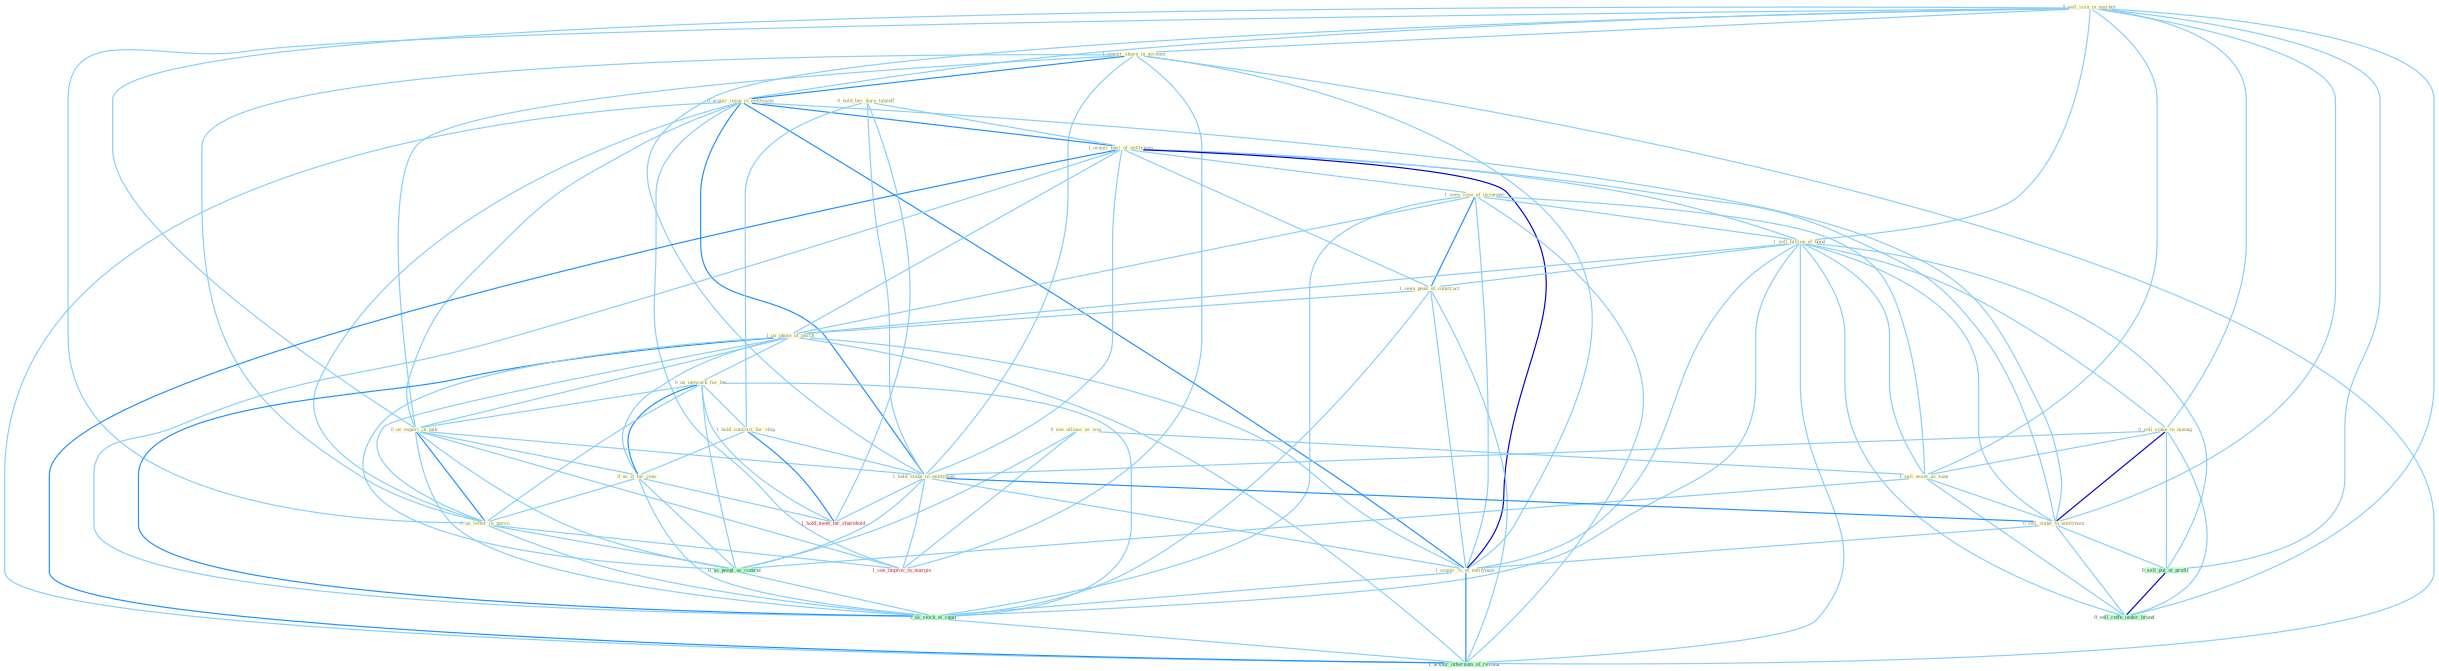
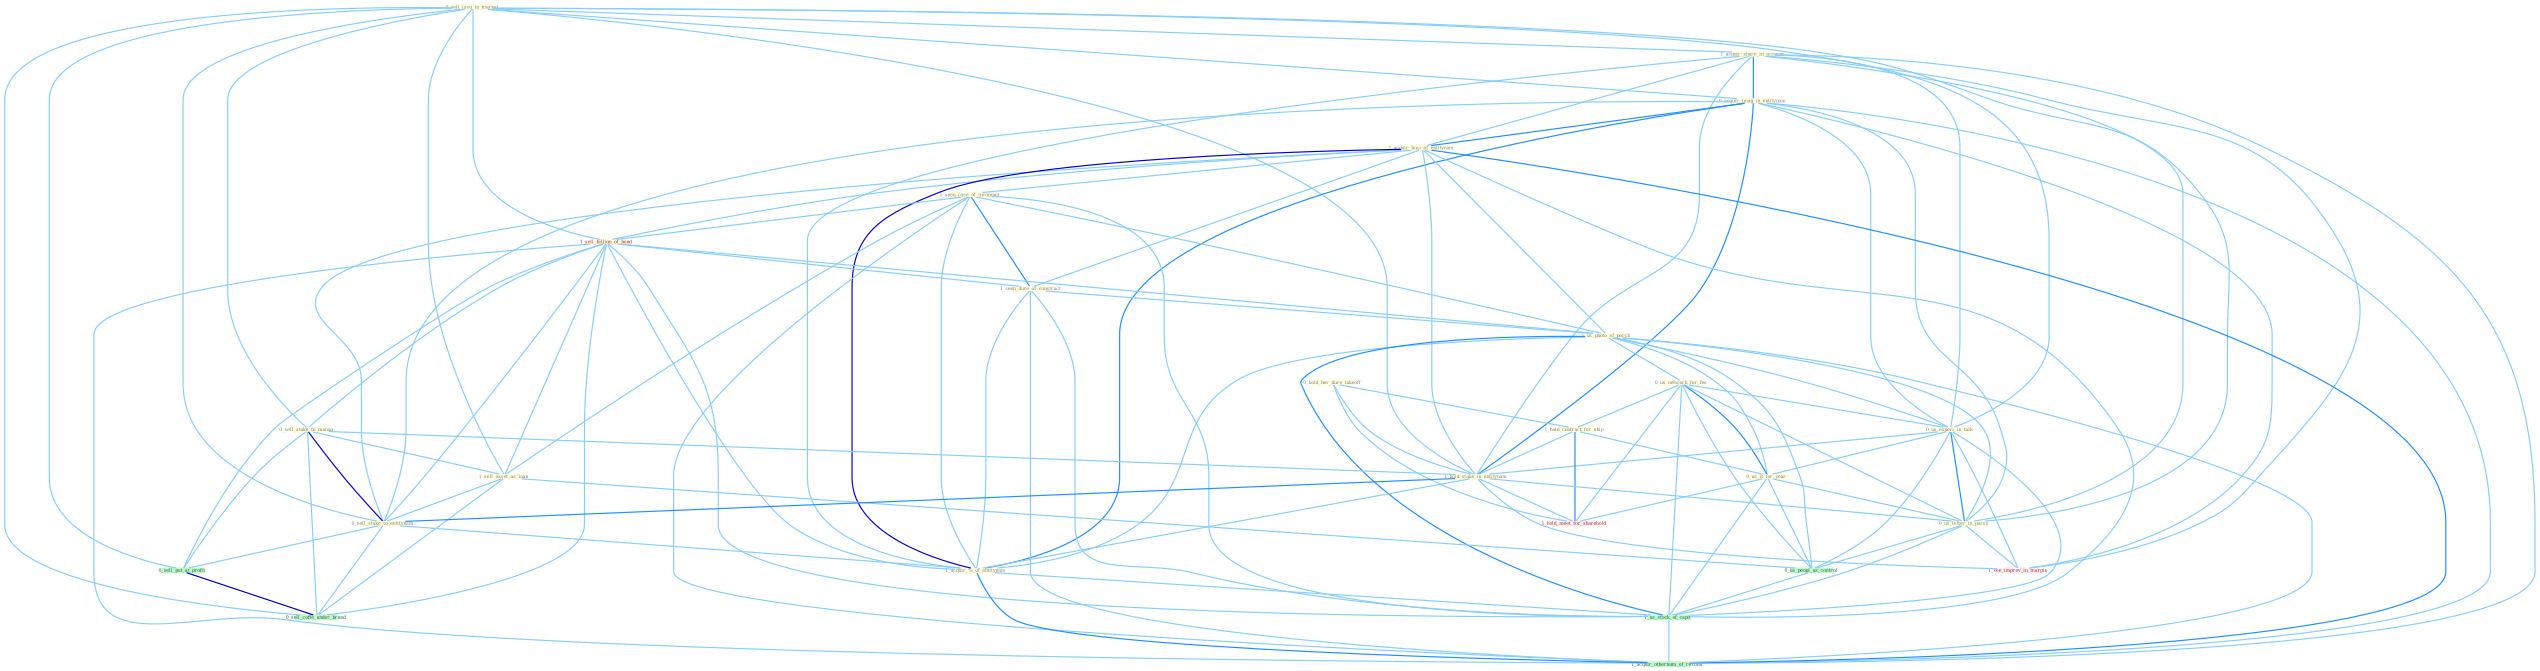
(995, 124) -> (1548, 112)
(1800, 242) -> (607, 242)
(1431, 289) -> (1030, 289)
(1077, 430) -> none
(868, 525) -> (1721, 500)
